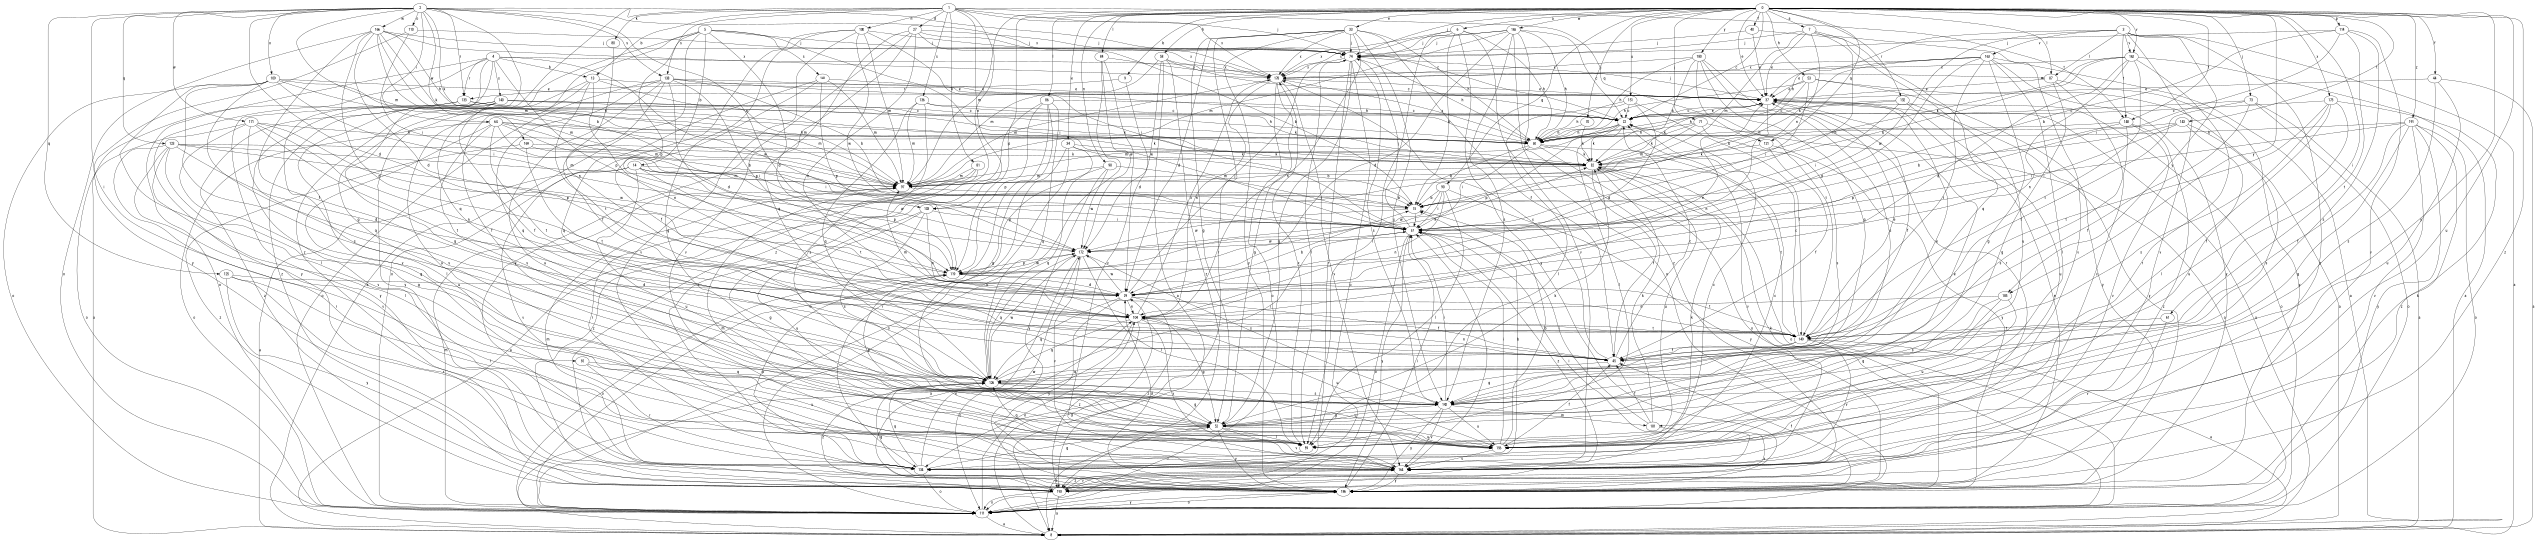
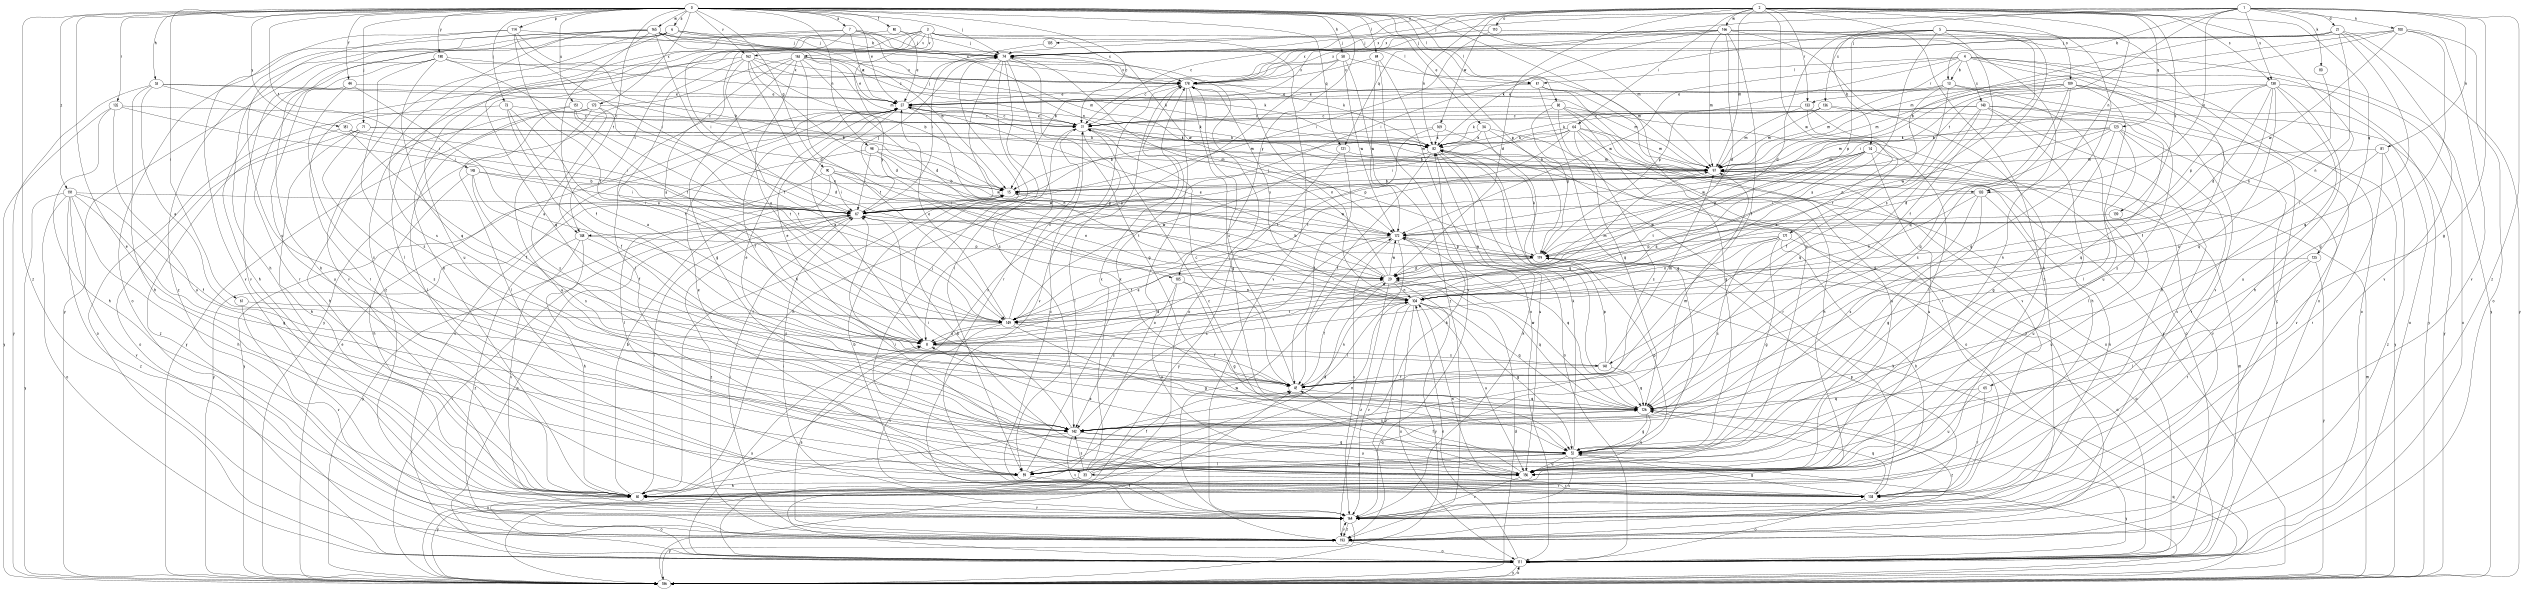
none -> (1050, 43)
(1423, 43) -> (873, 43)
(1125, 78) -> none
(1587, 122) -> none
(1194, 134) -> (1330, 464)
(1669, 157) -> (1518, 161)
none -> (2116, 214)
(554, 226) -> (1999, 259)
(492, 231) -> (1971, 247)
(2418, 296) -> (187, 345)
none -> (1710, 327)
none -> (813, 328)
(723, 329) -> (2110, 345)
none -> (1265, 351)
(1543, 415) -> (1489, 412)
